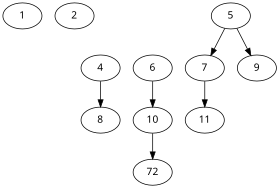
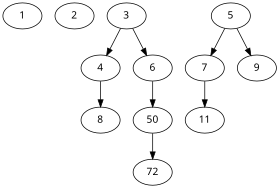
none -> (127, 16)
(153, 120) -> (153, 120)
